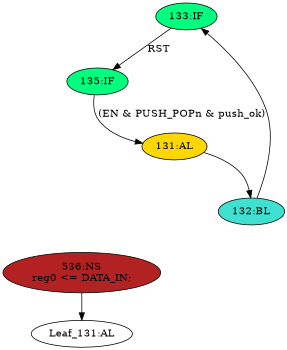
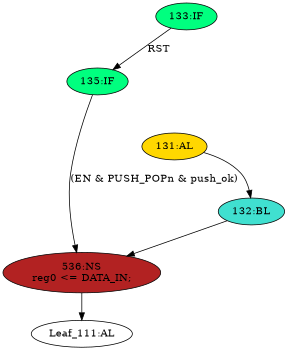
(265, 107) -> (181, 237)
(105, 126) -> (71, 169)
(82, 334) -> (82, 334)
